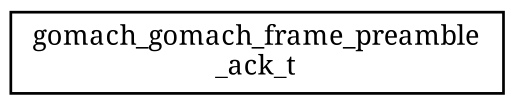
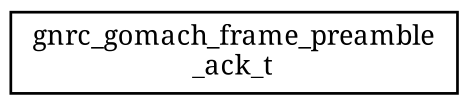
(257, 53) -> (234, 53)
